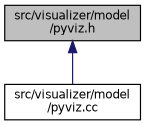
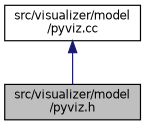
(73, 69) -> (73, 69)
